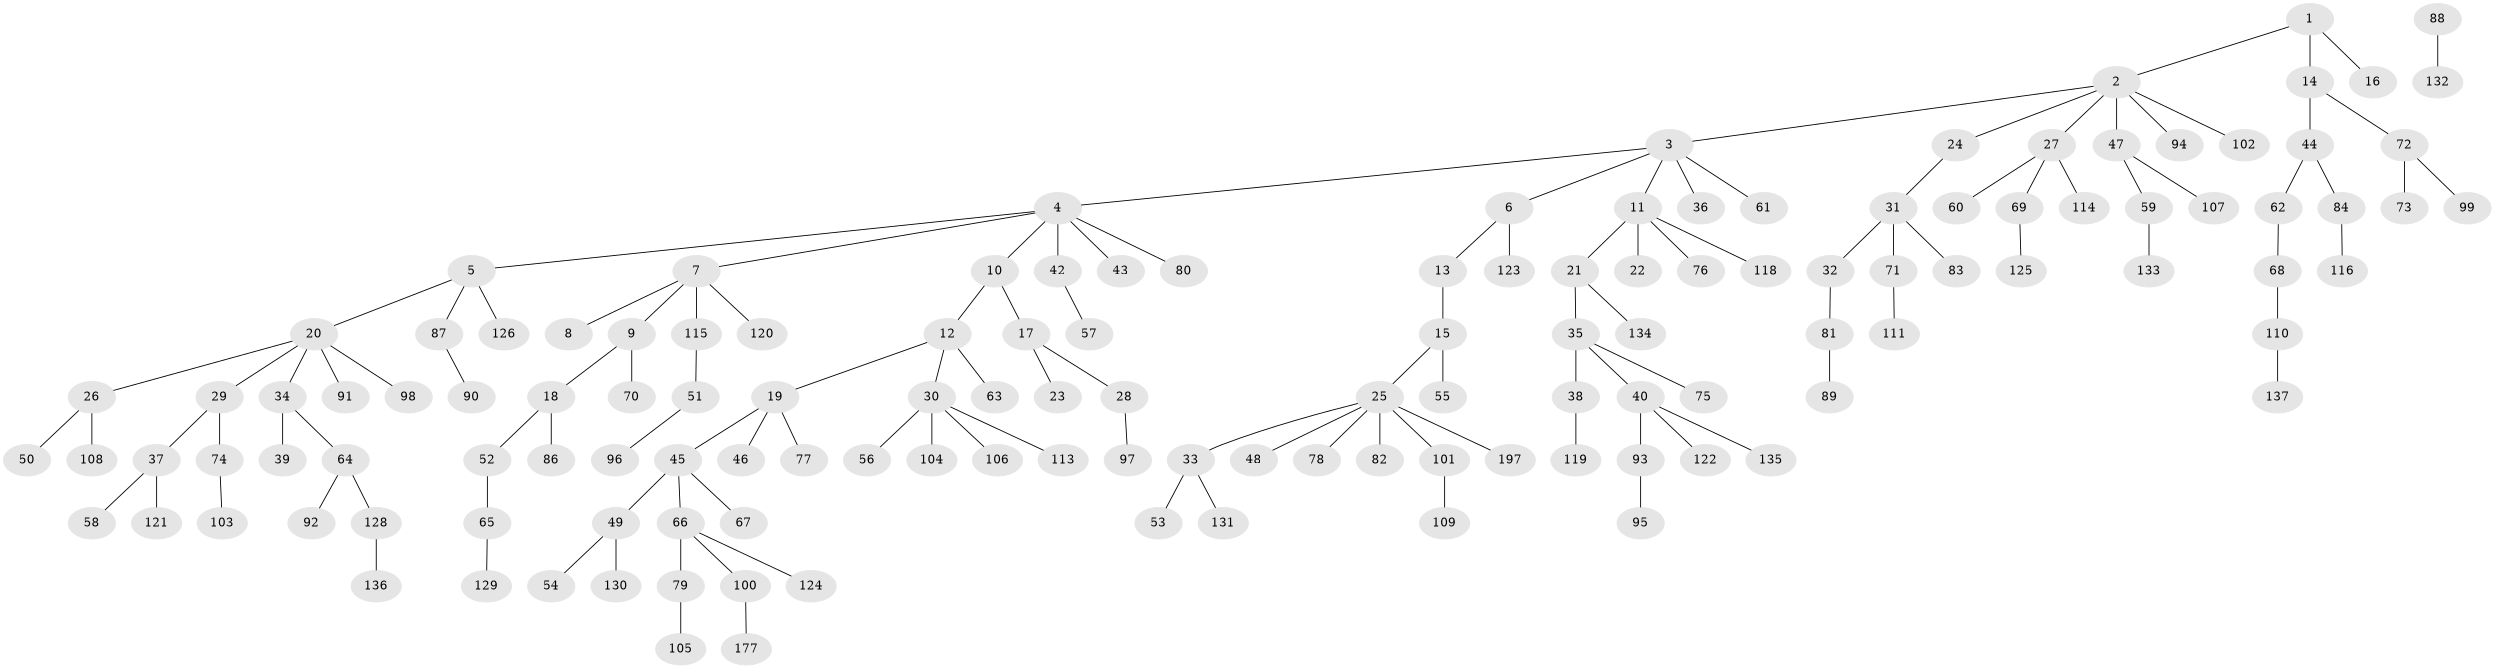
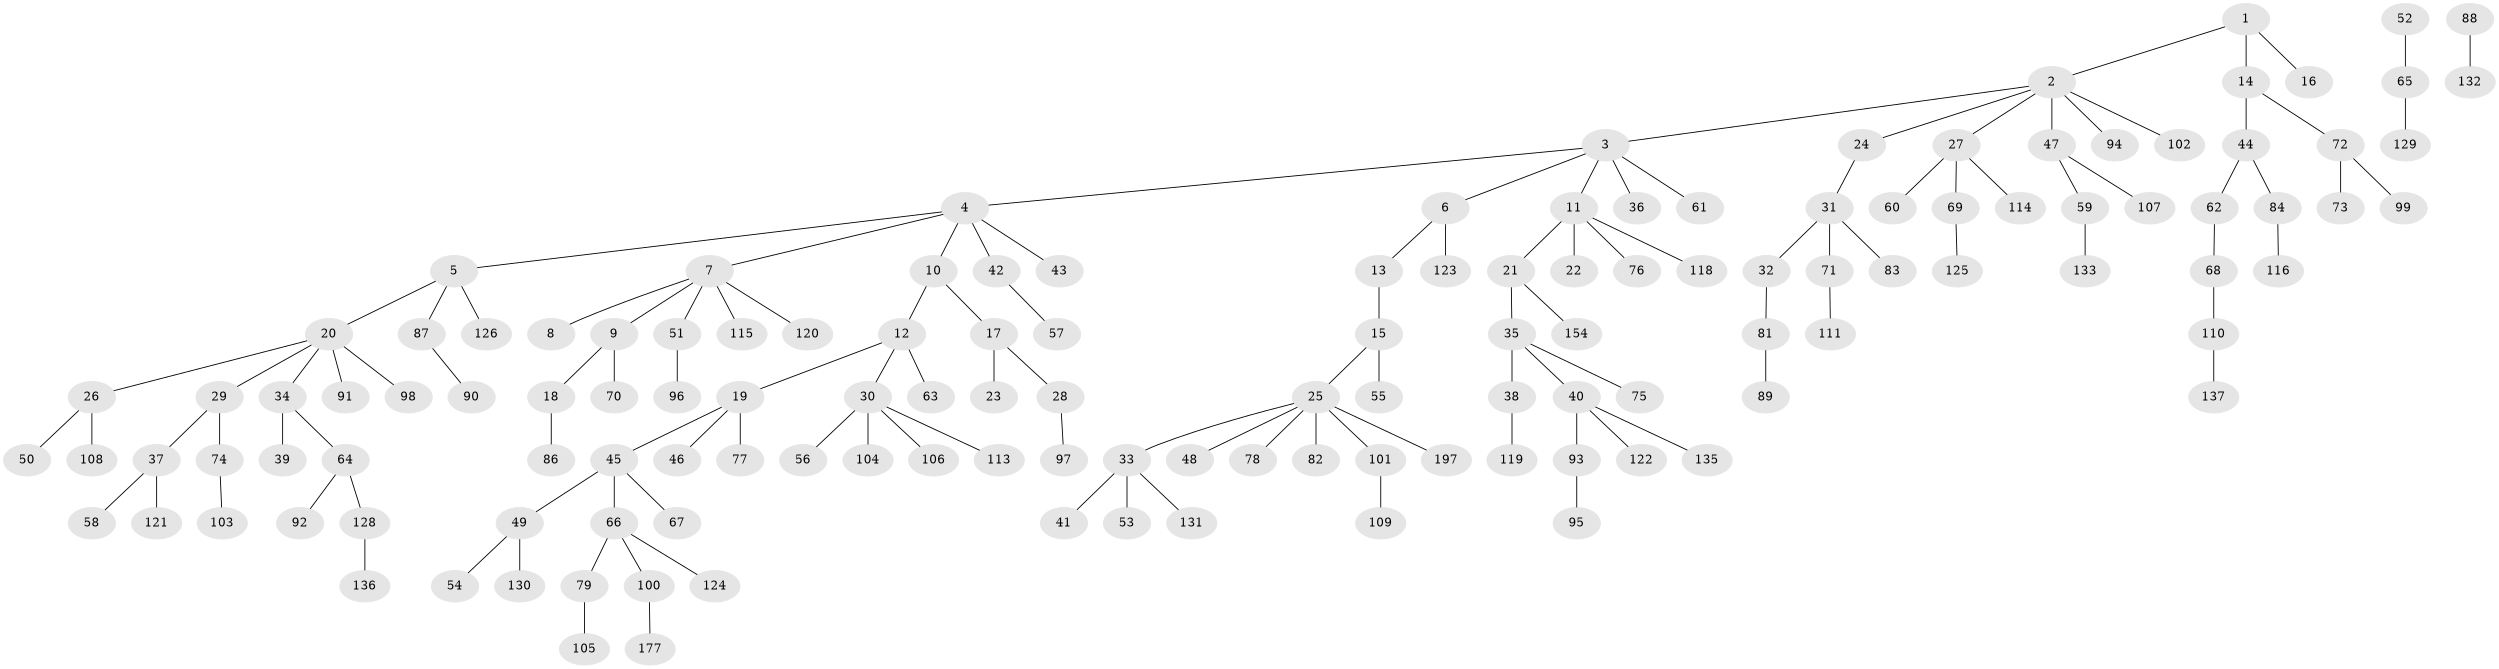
(1184, 271) -> none
(1641, 334) -> (1577, 334)
(696, 366) -> (693, 303)
(519, 429) -> none
none -> (1064, 523)
